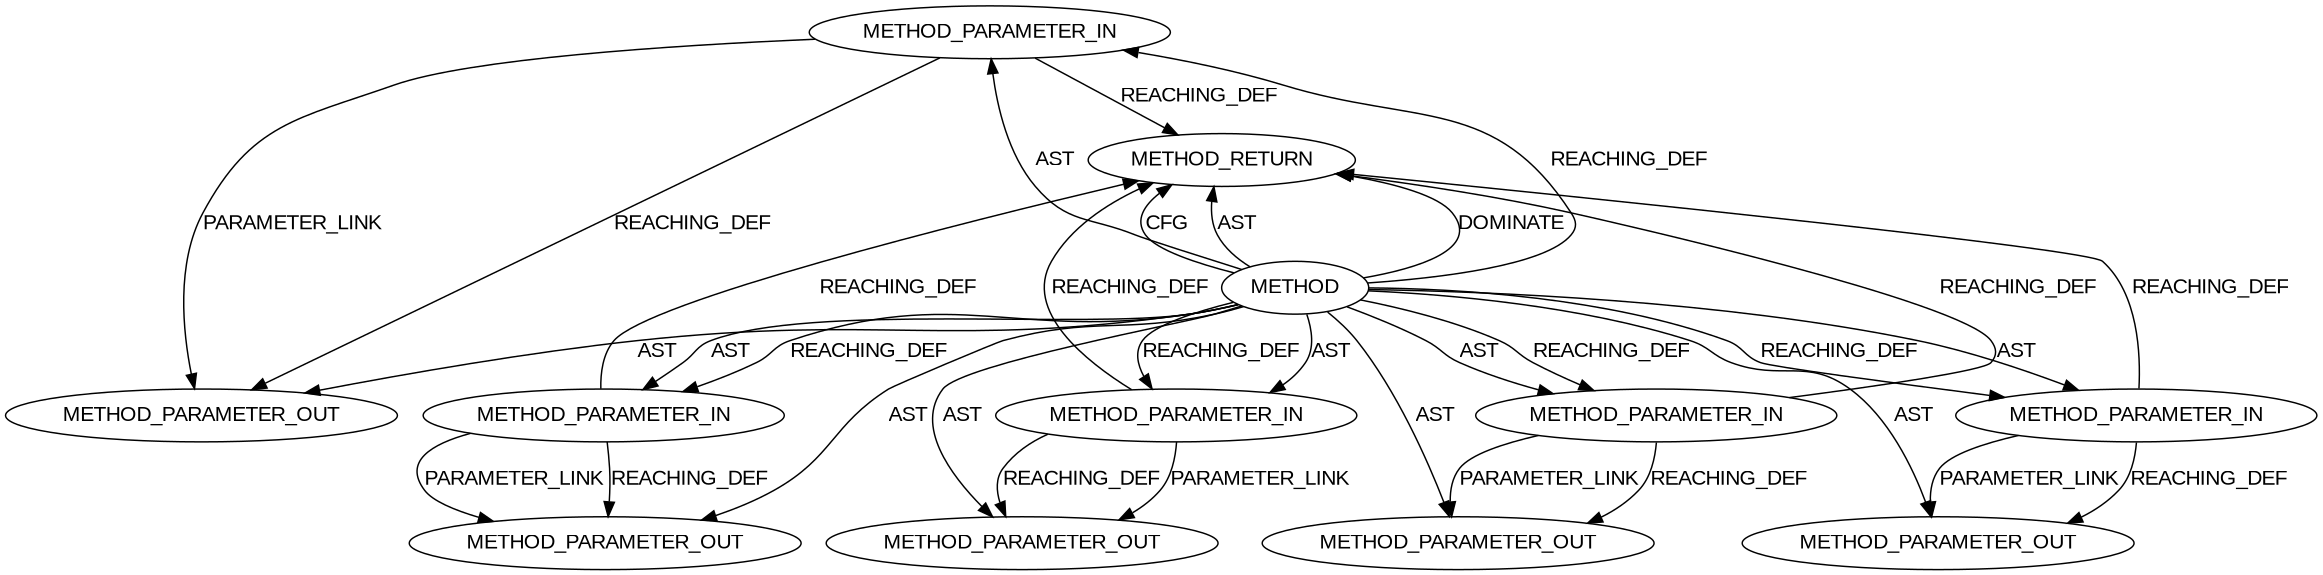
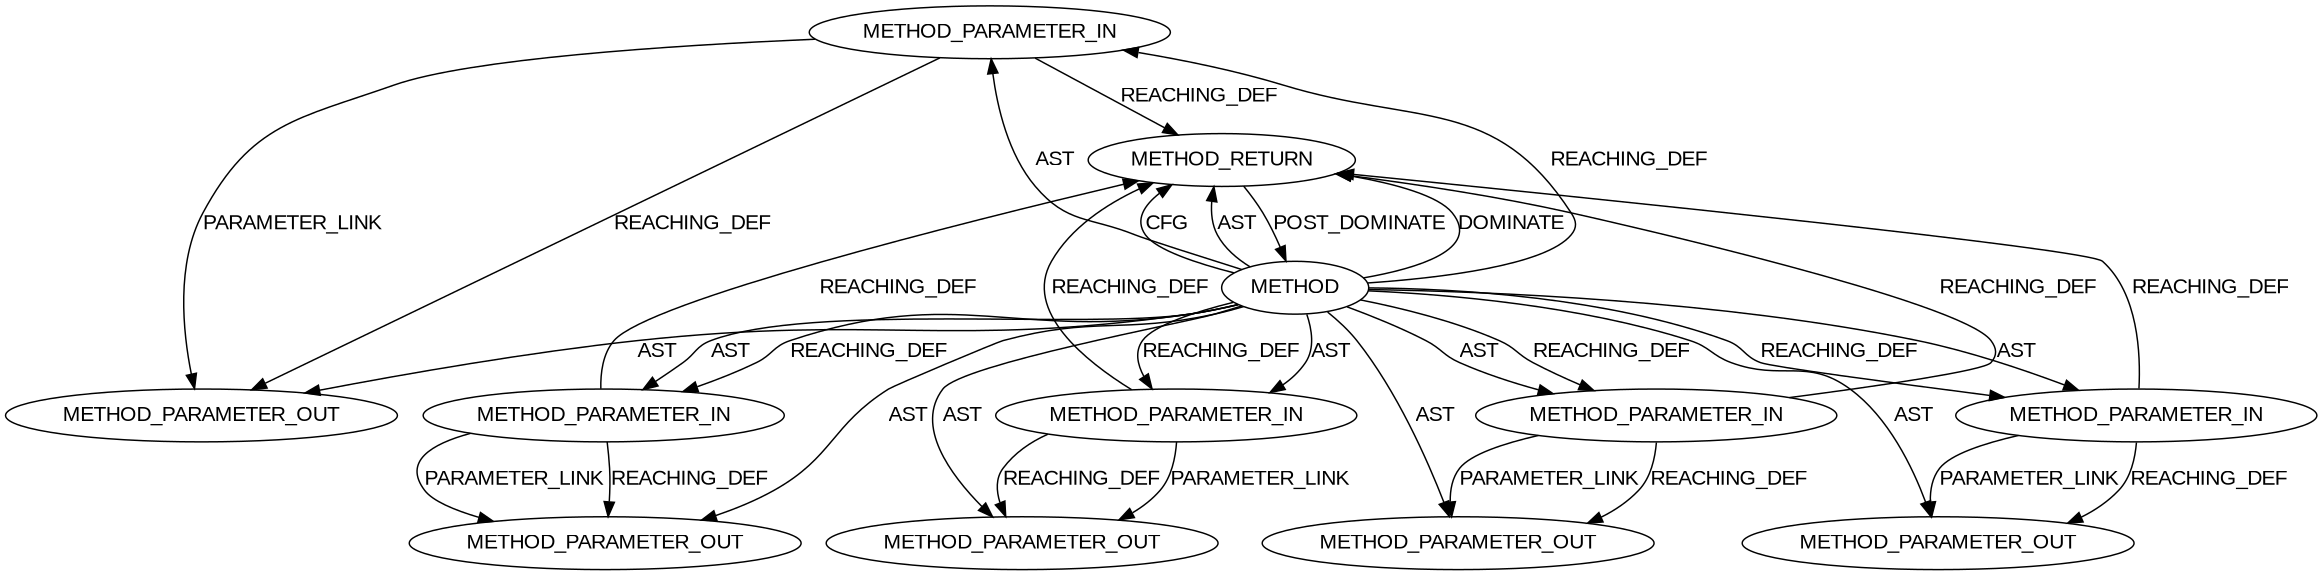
none -> (1264, 215)
